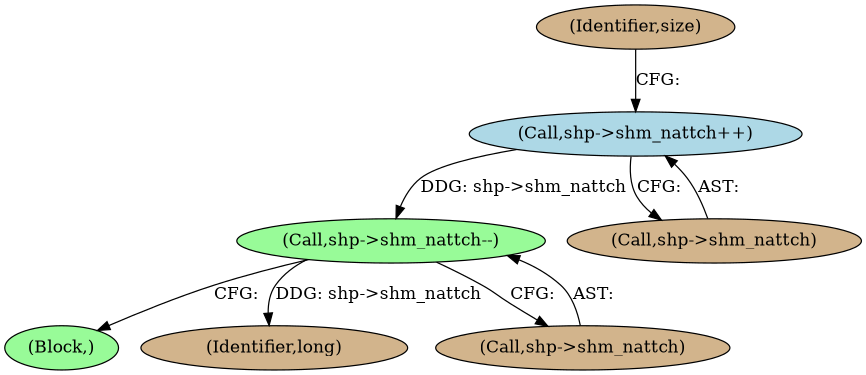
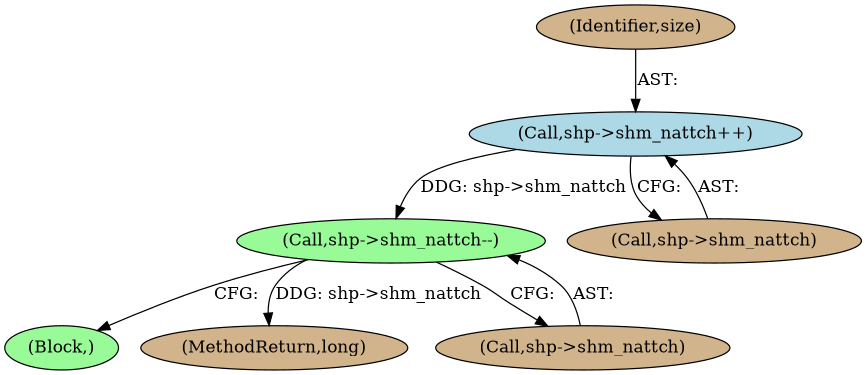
(661, 81) -> (661, 81)
(274, 348) -> (274, 348)
